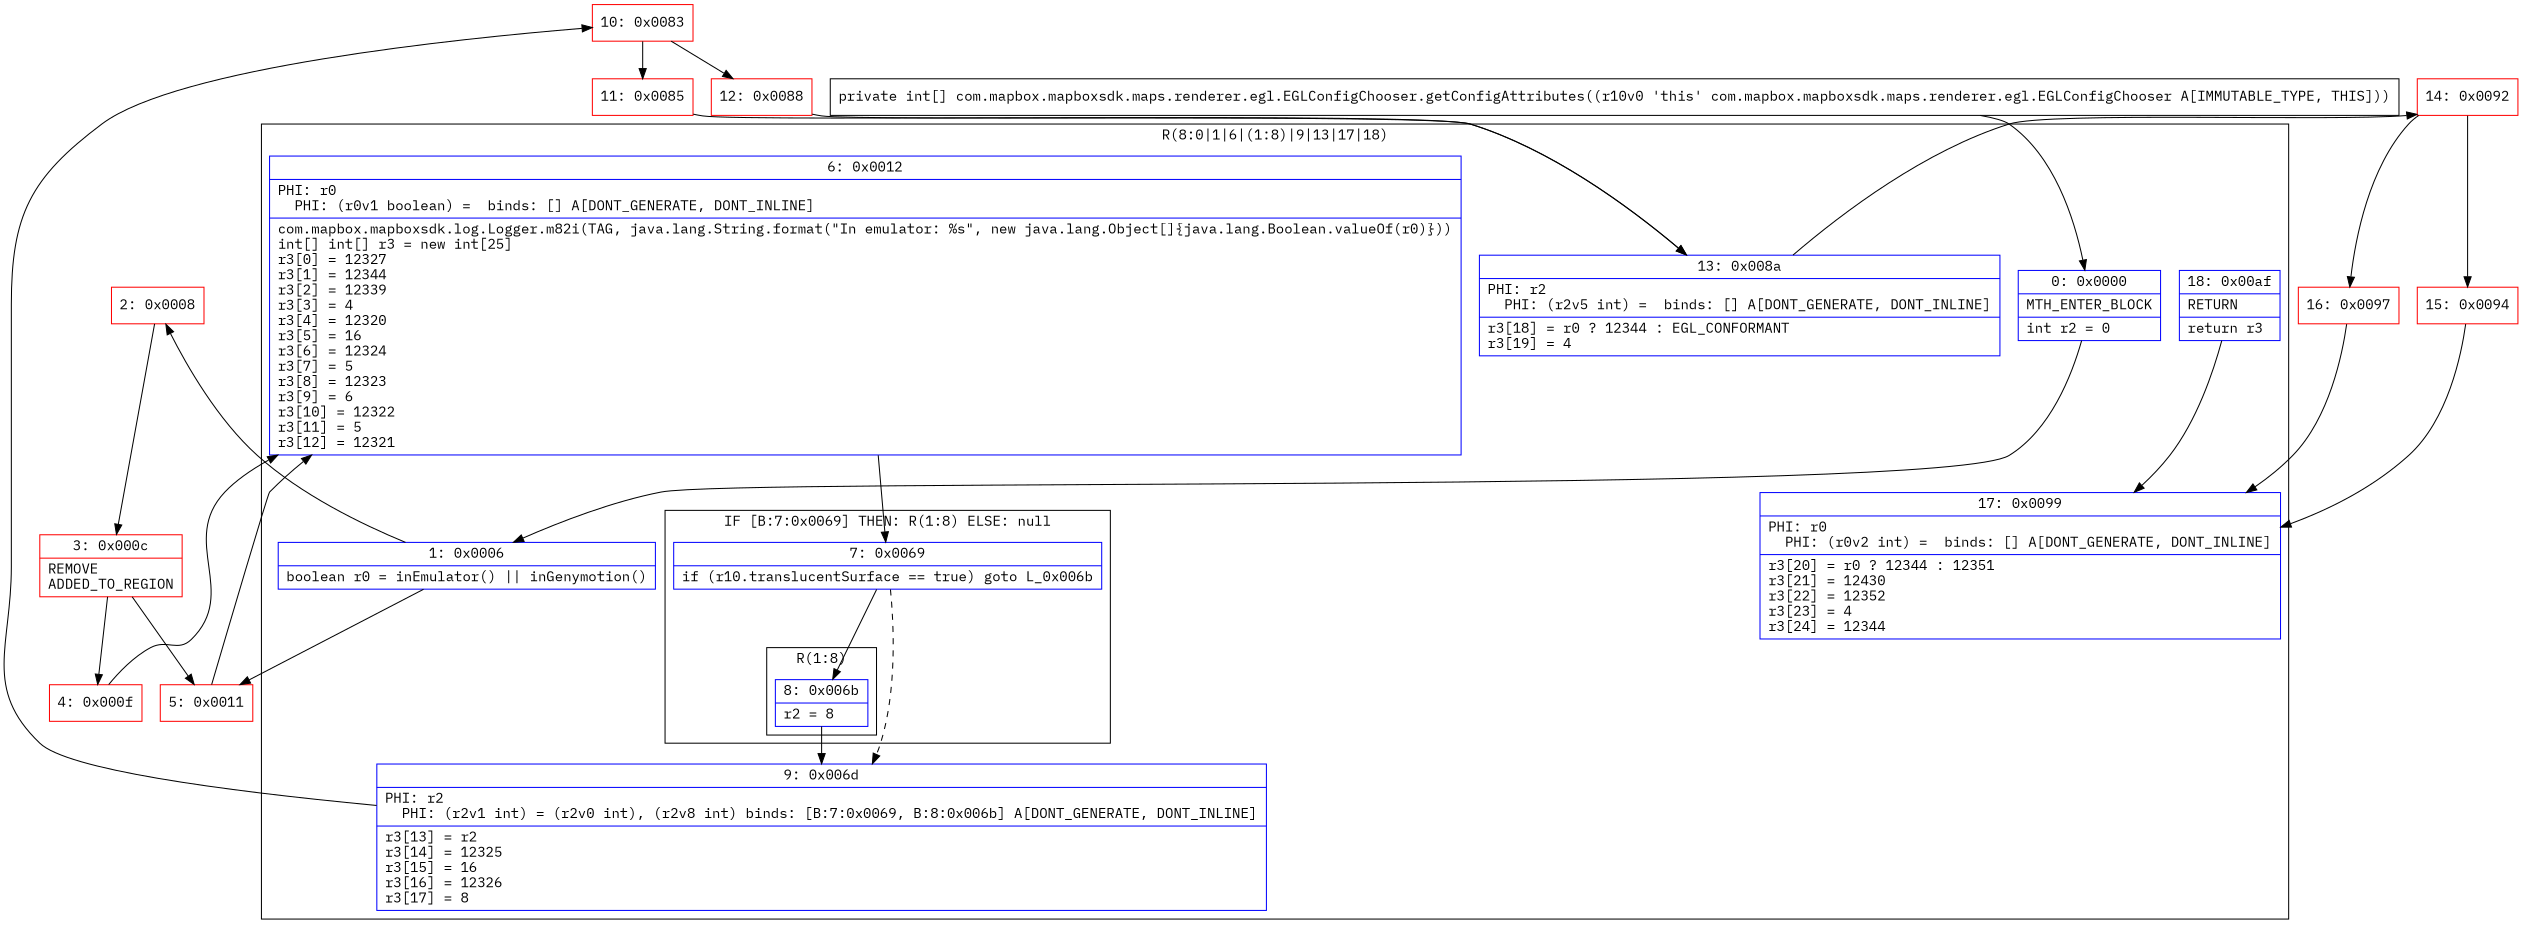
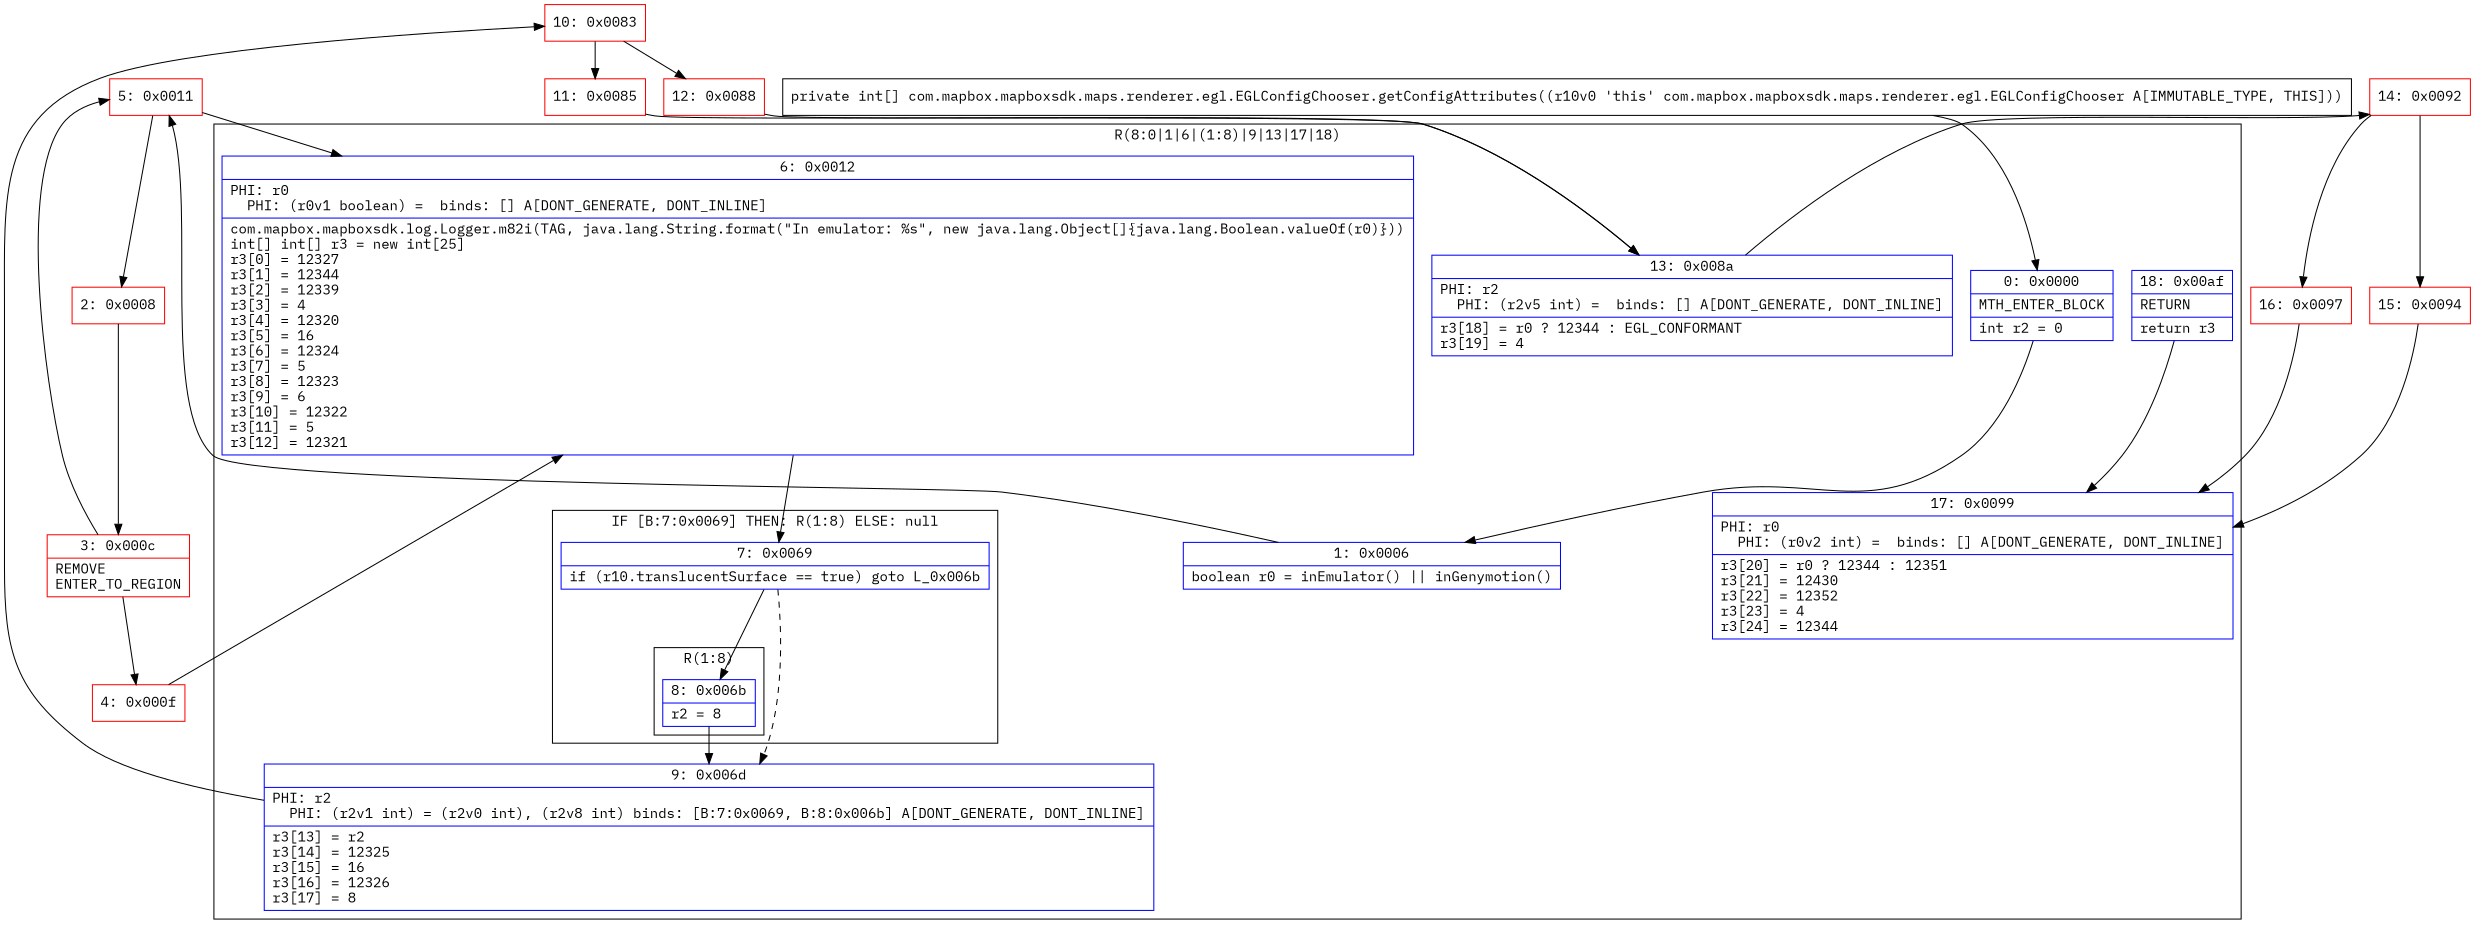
(272, 468) -> (138, 196)
(111, 585) -> (118, 585)
